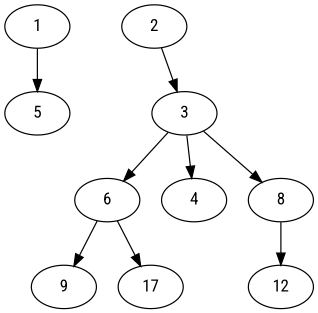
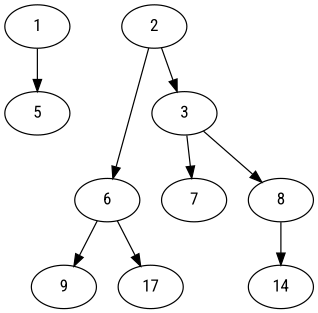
(150, 152) -> (132, 107)
(194, 200) -> (194, 200)
(281, 287) -> (281, 287)
